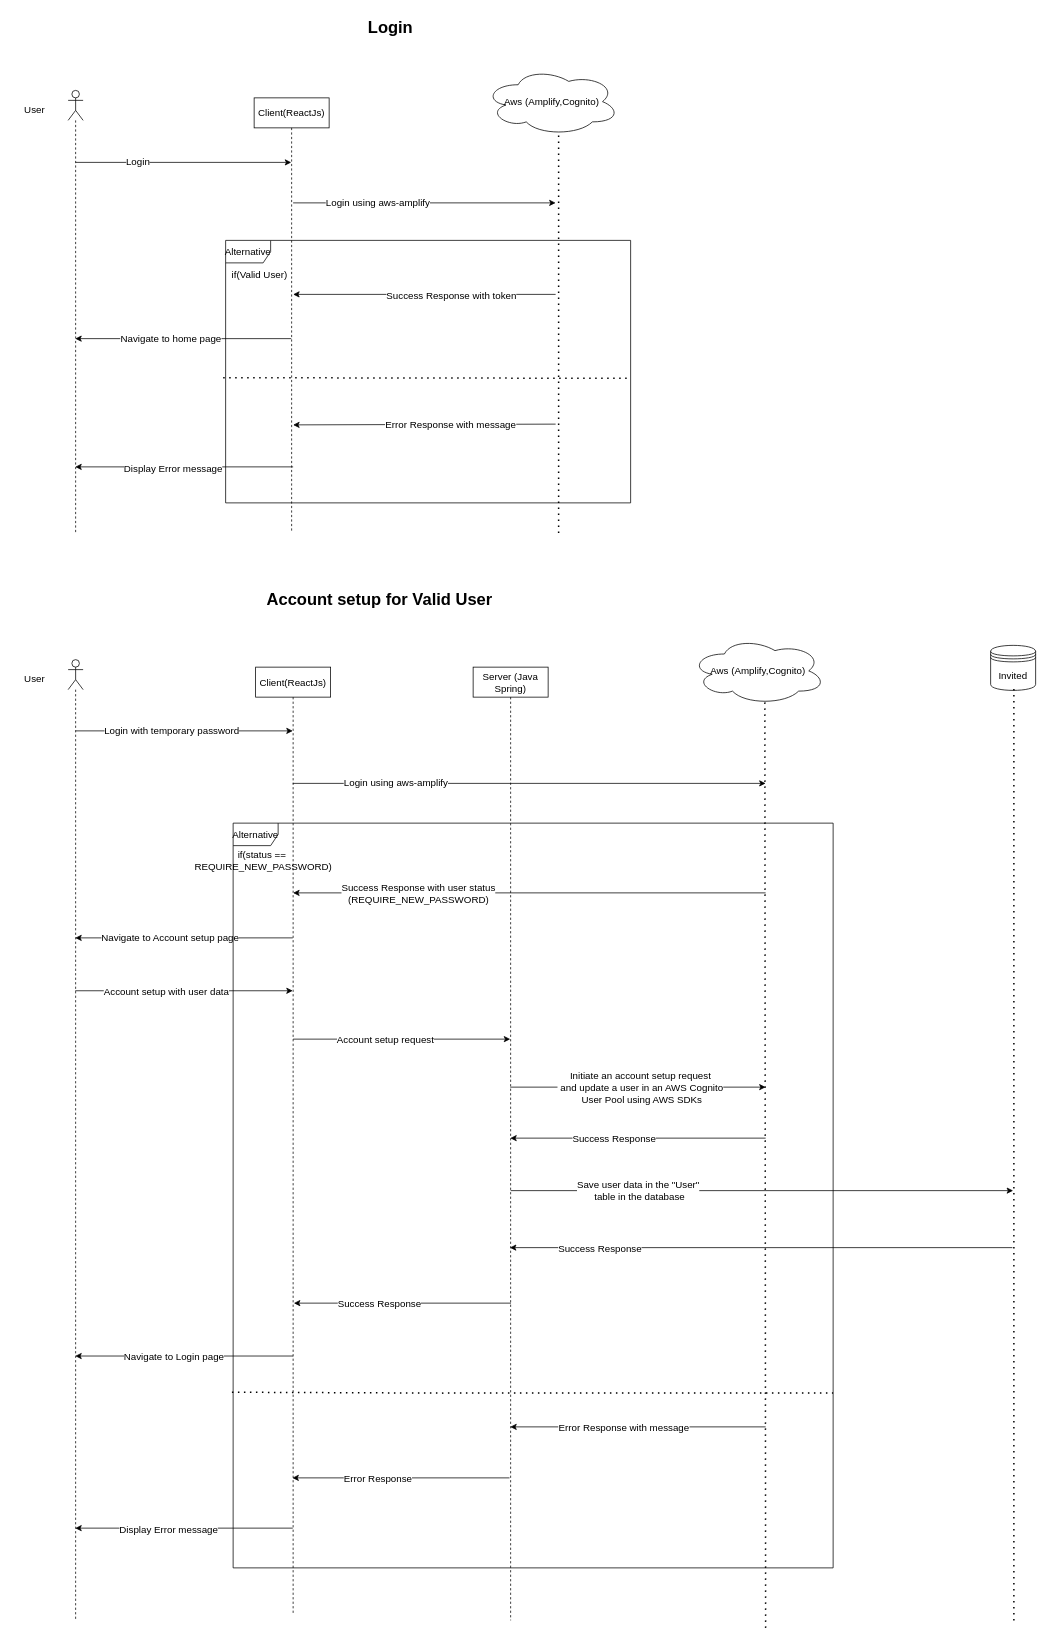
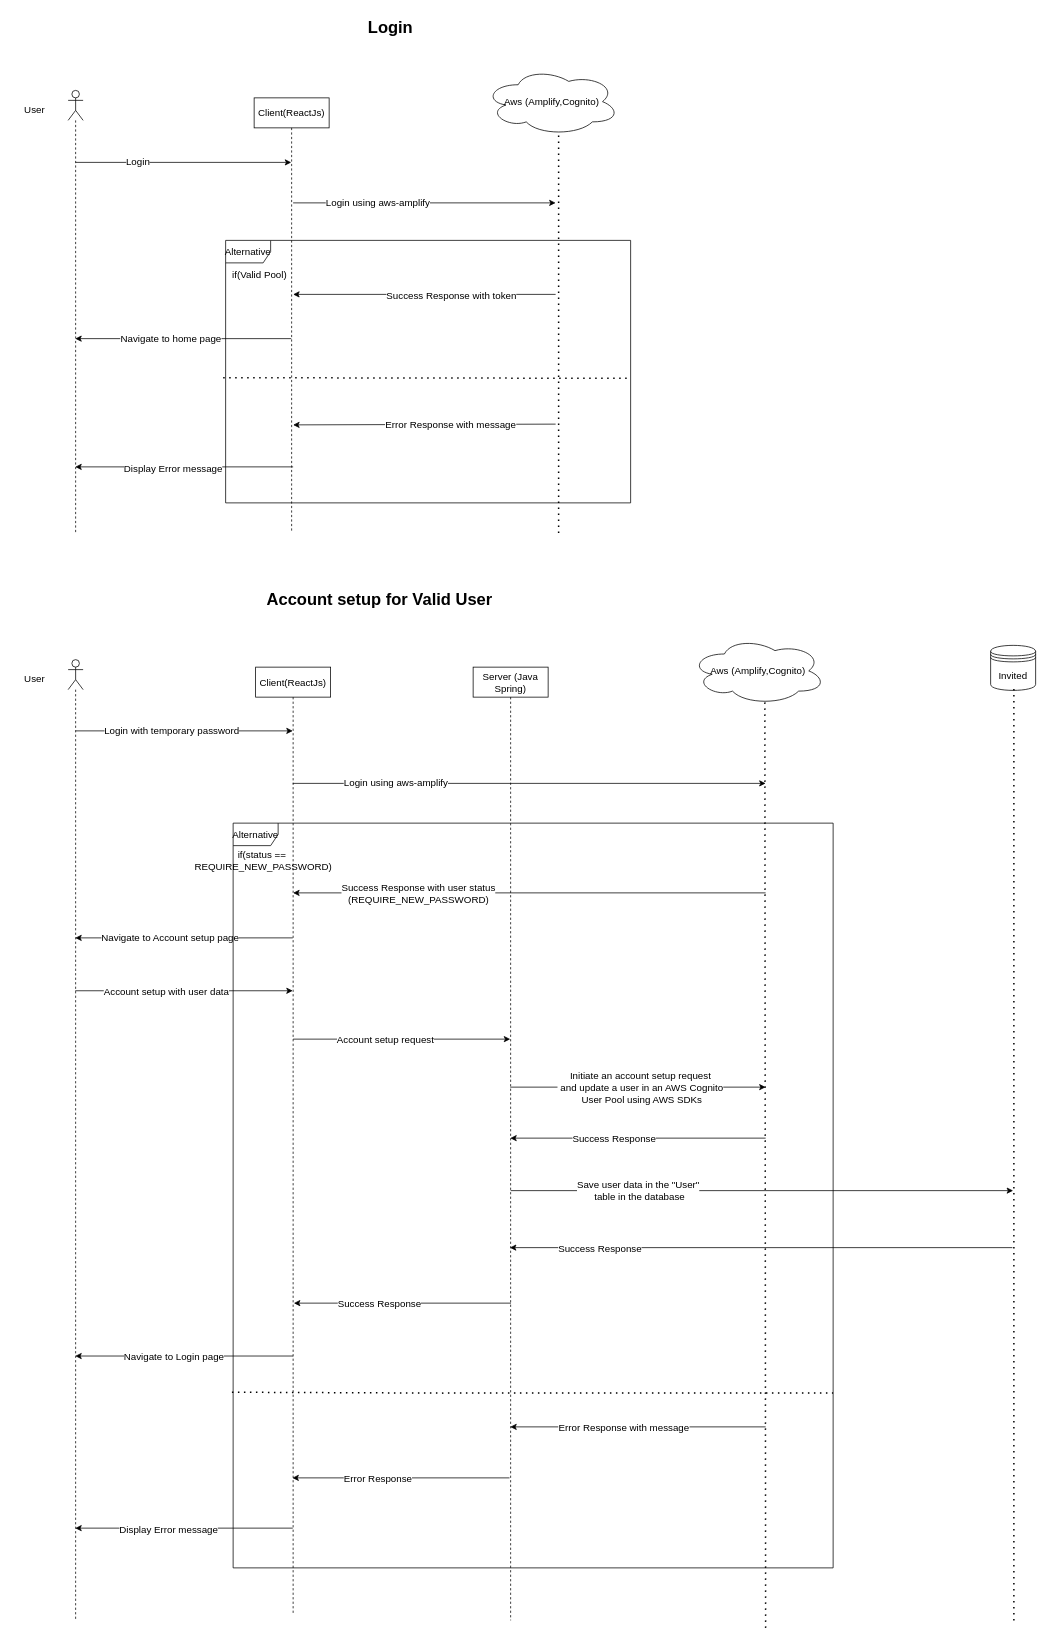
(260, 274) -> (260, 274)
